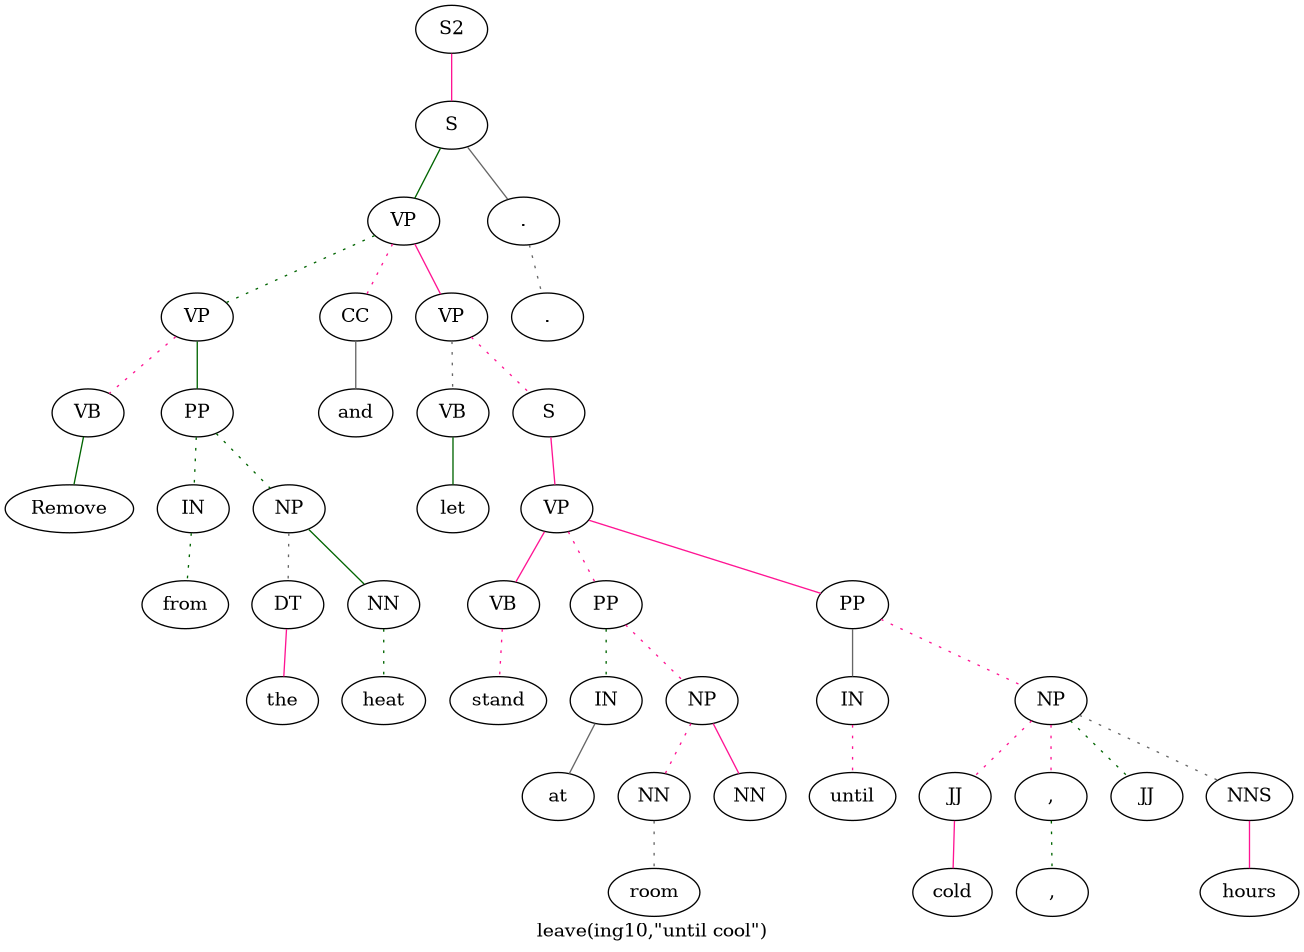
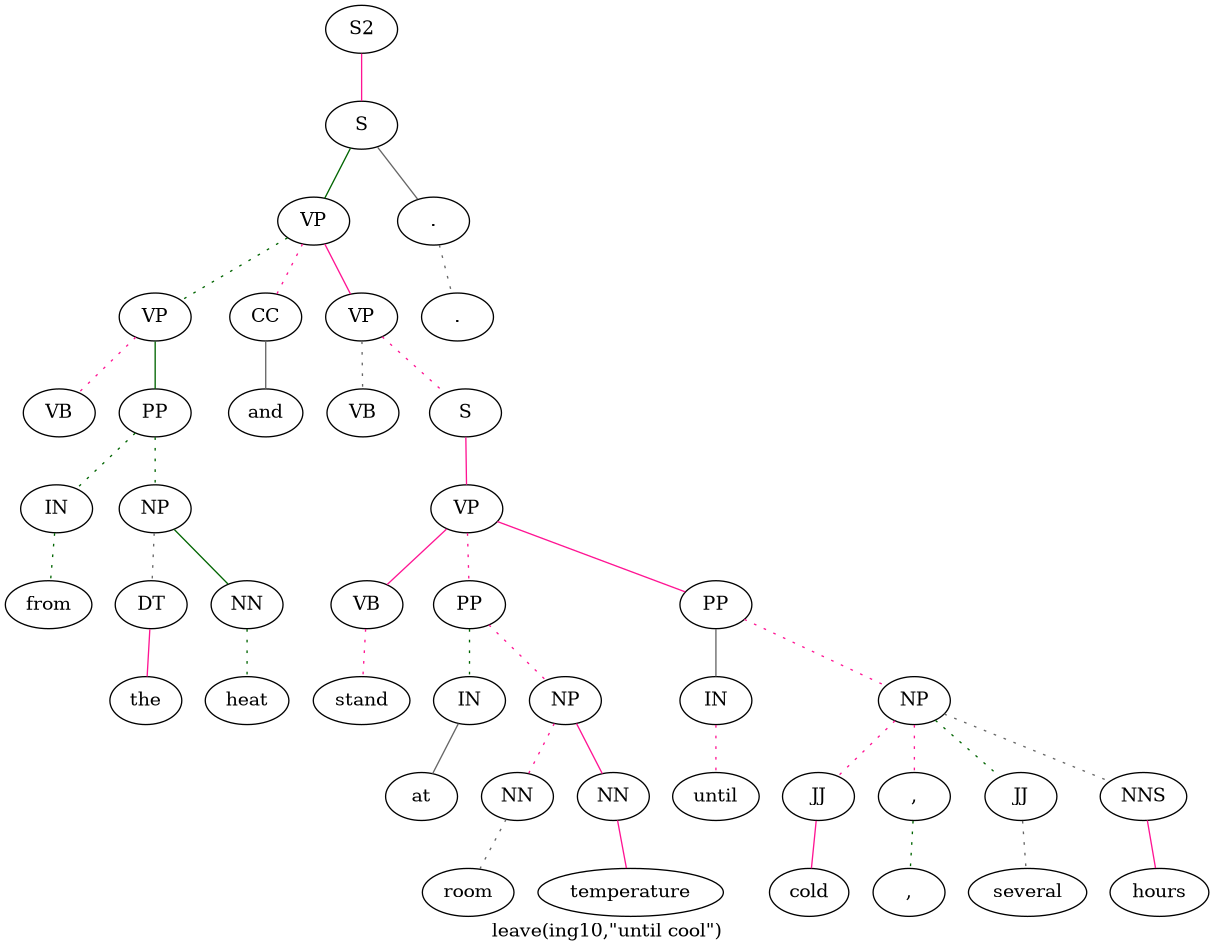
(69, 509) -> none
(453, 509) -> none
none -> (631, 892)
none -> (1028, 892)
